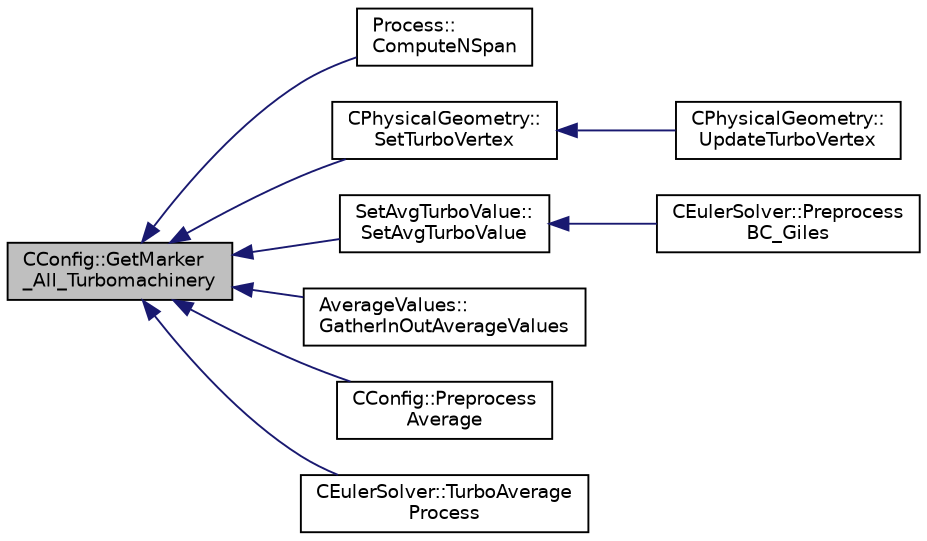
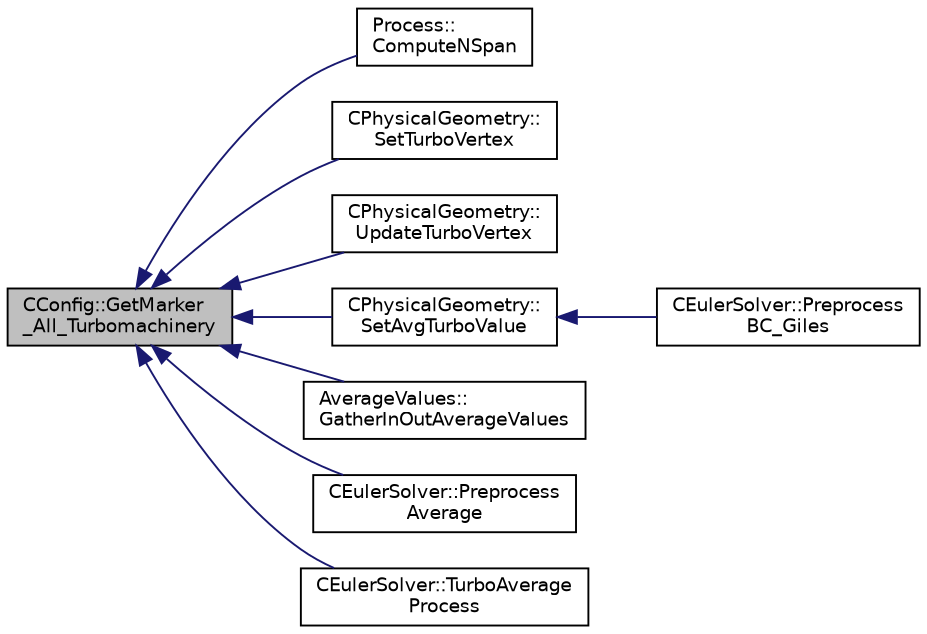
(627, 130) -> (292, 268)
(445, 224) -> (445, 317)
(445, 410) -> (445, 504)
